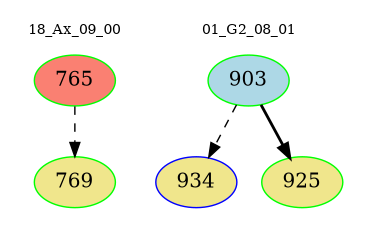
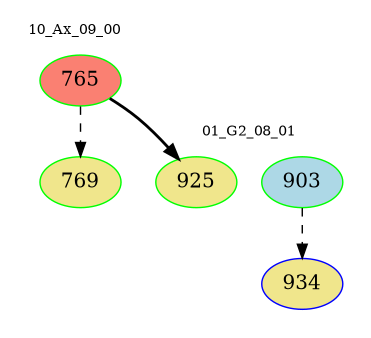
(75, 30) -> (75, 30)
(272, 125) -> (154, 132)
